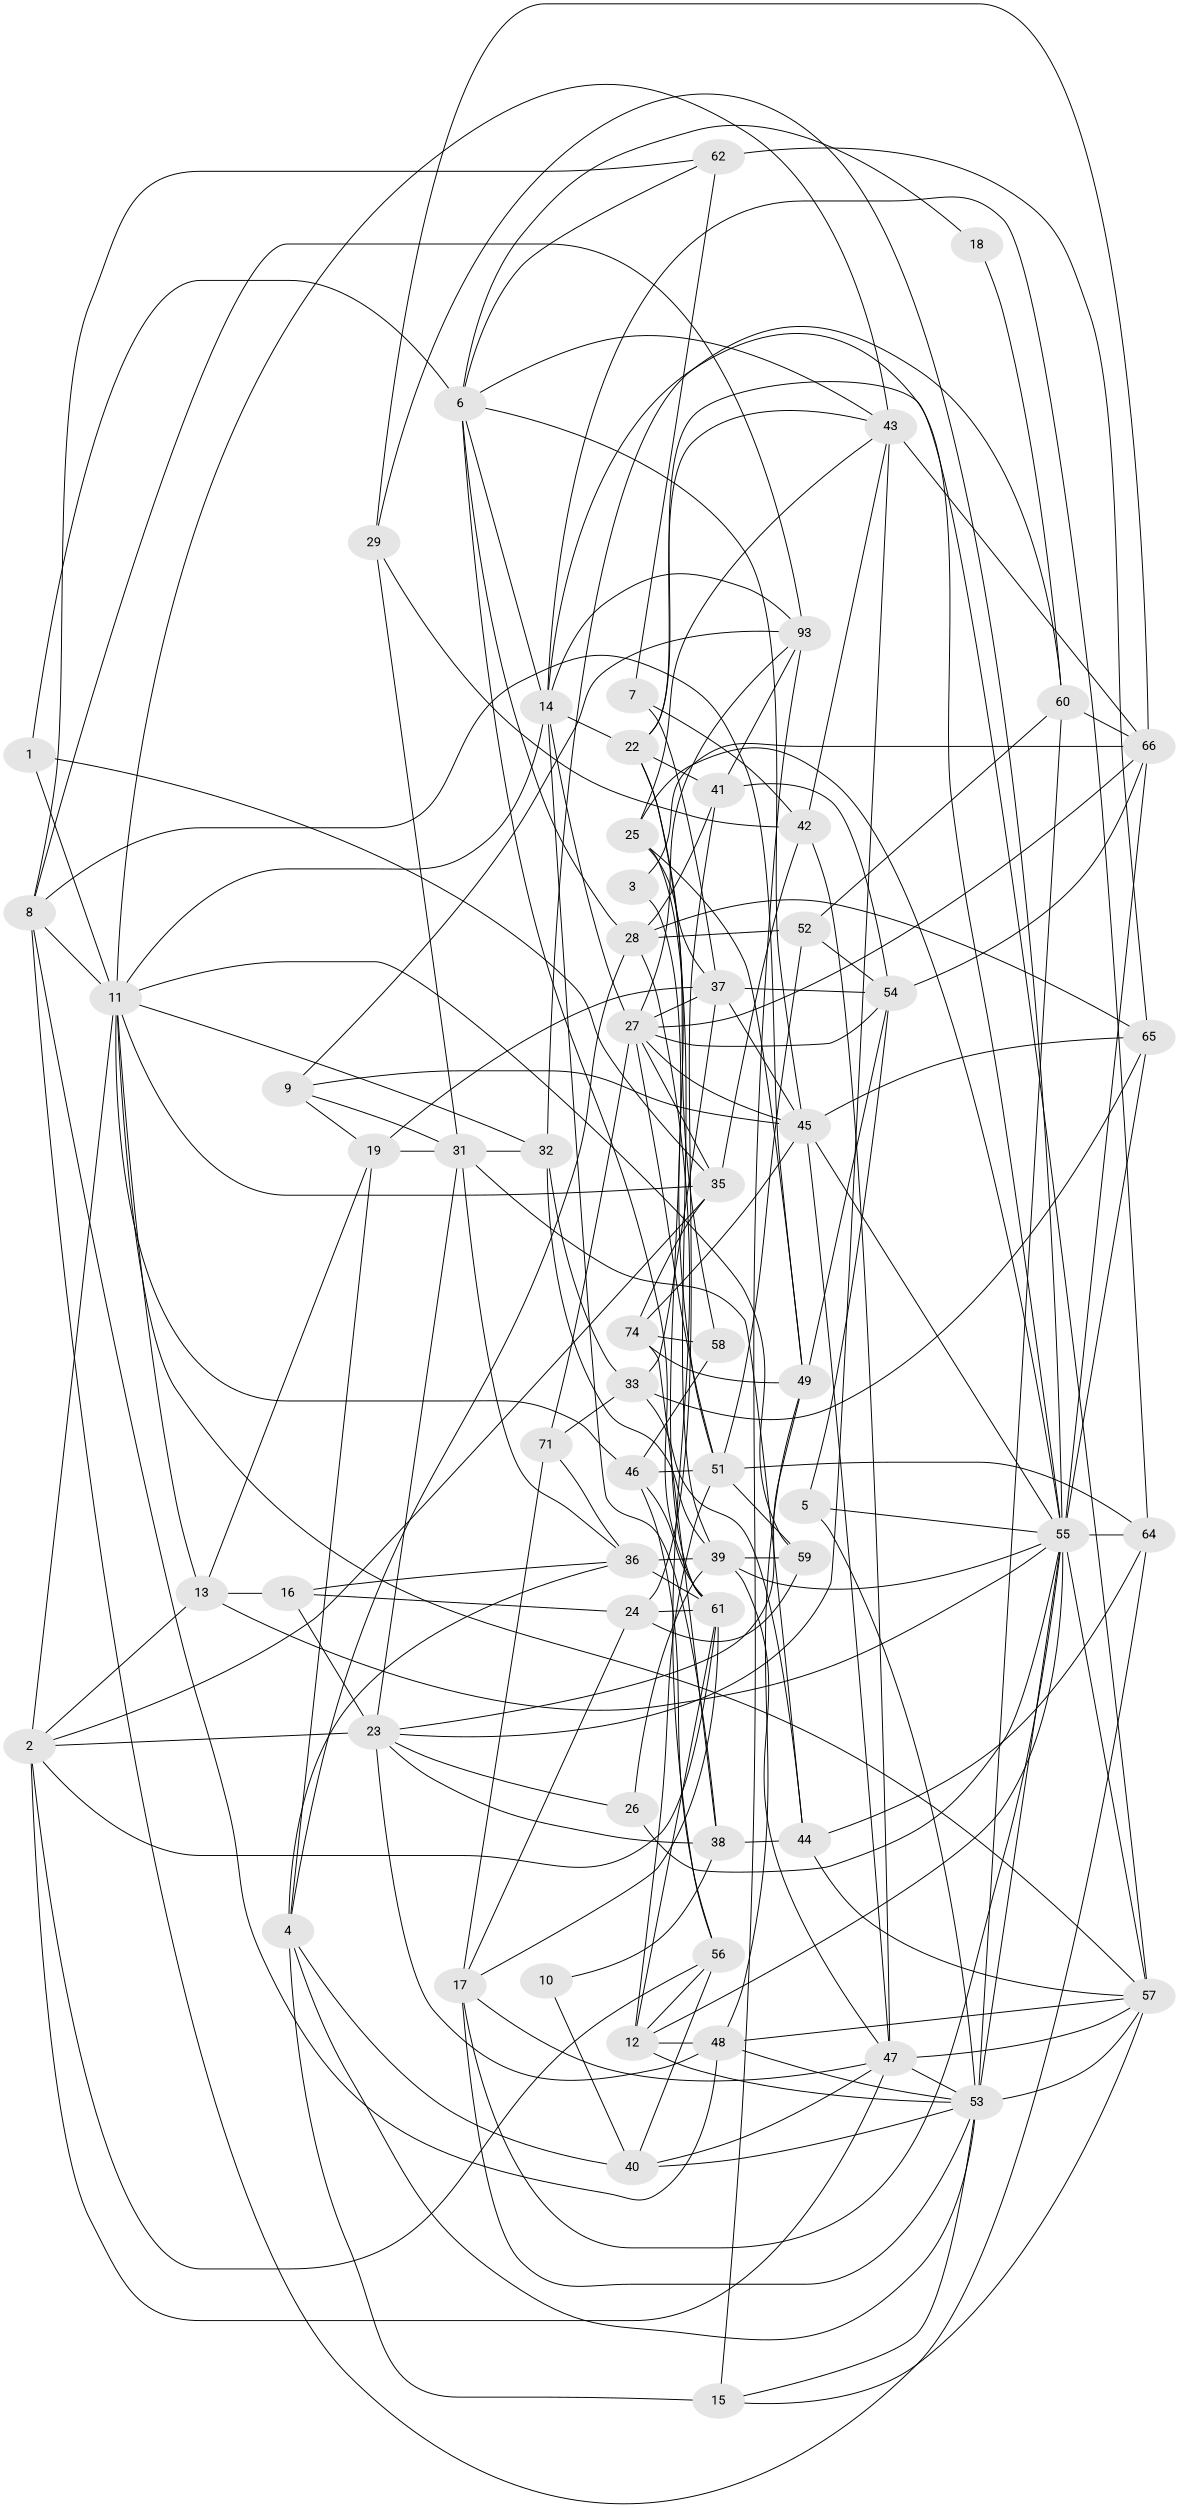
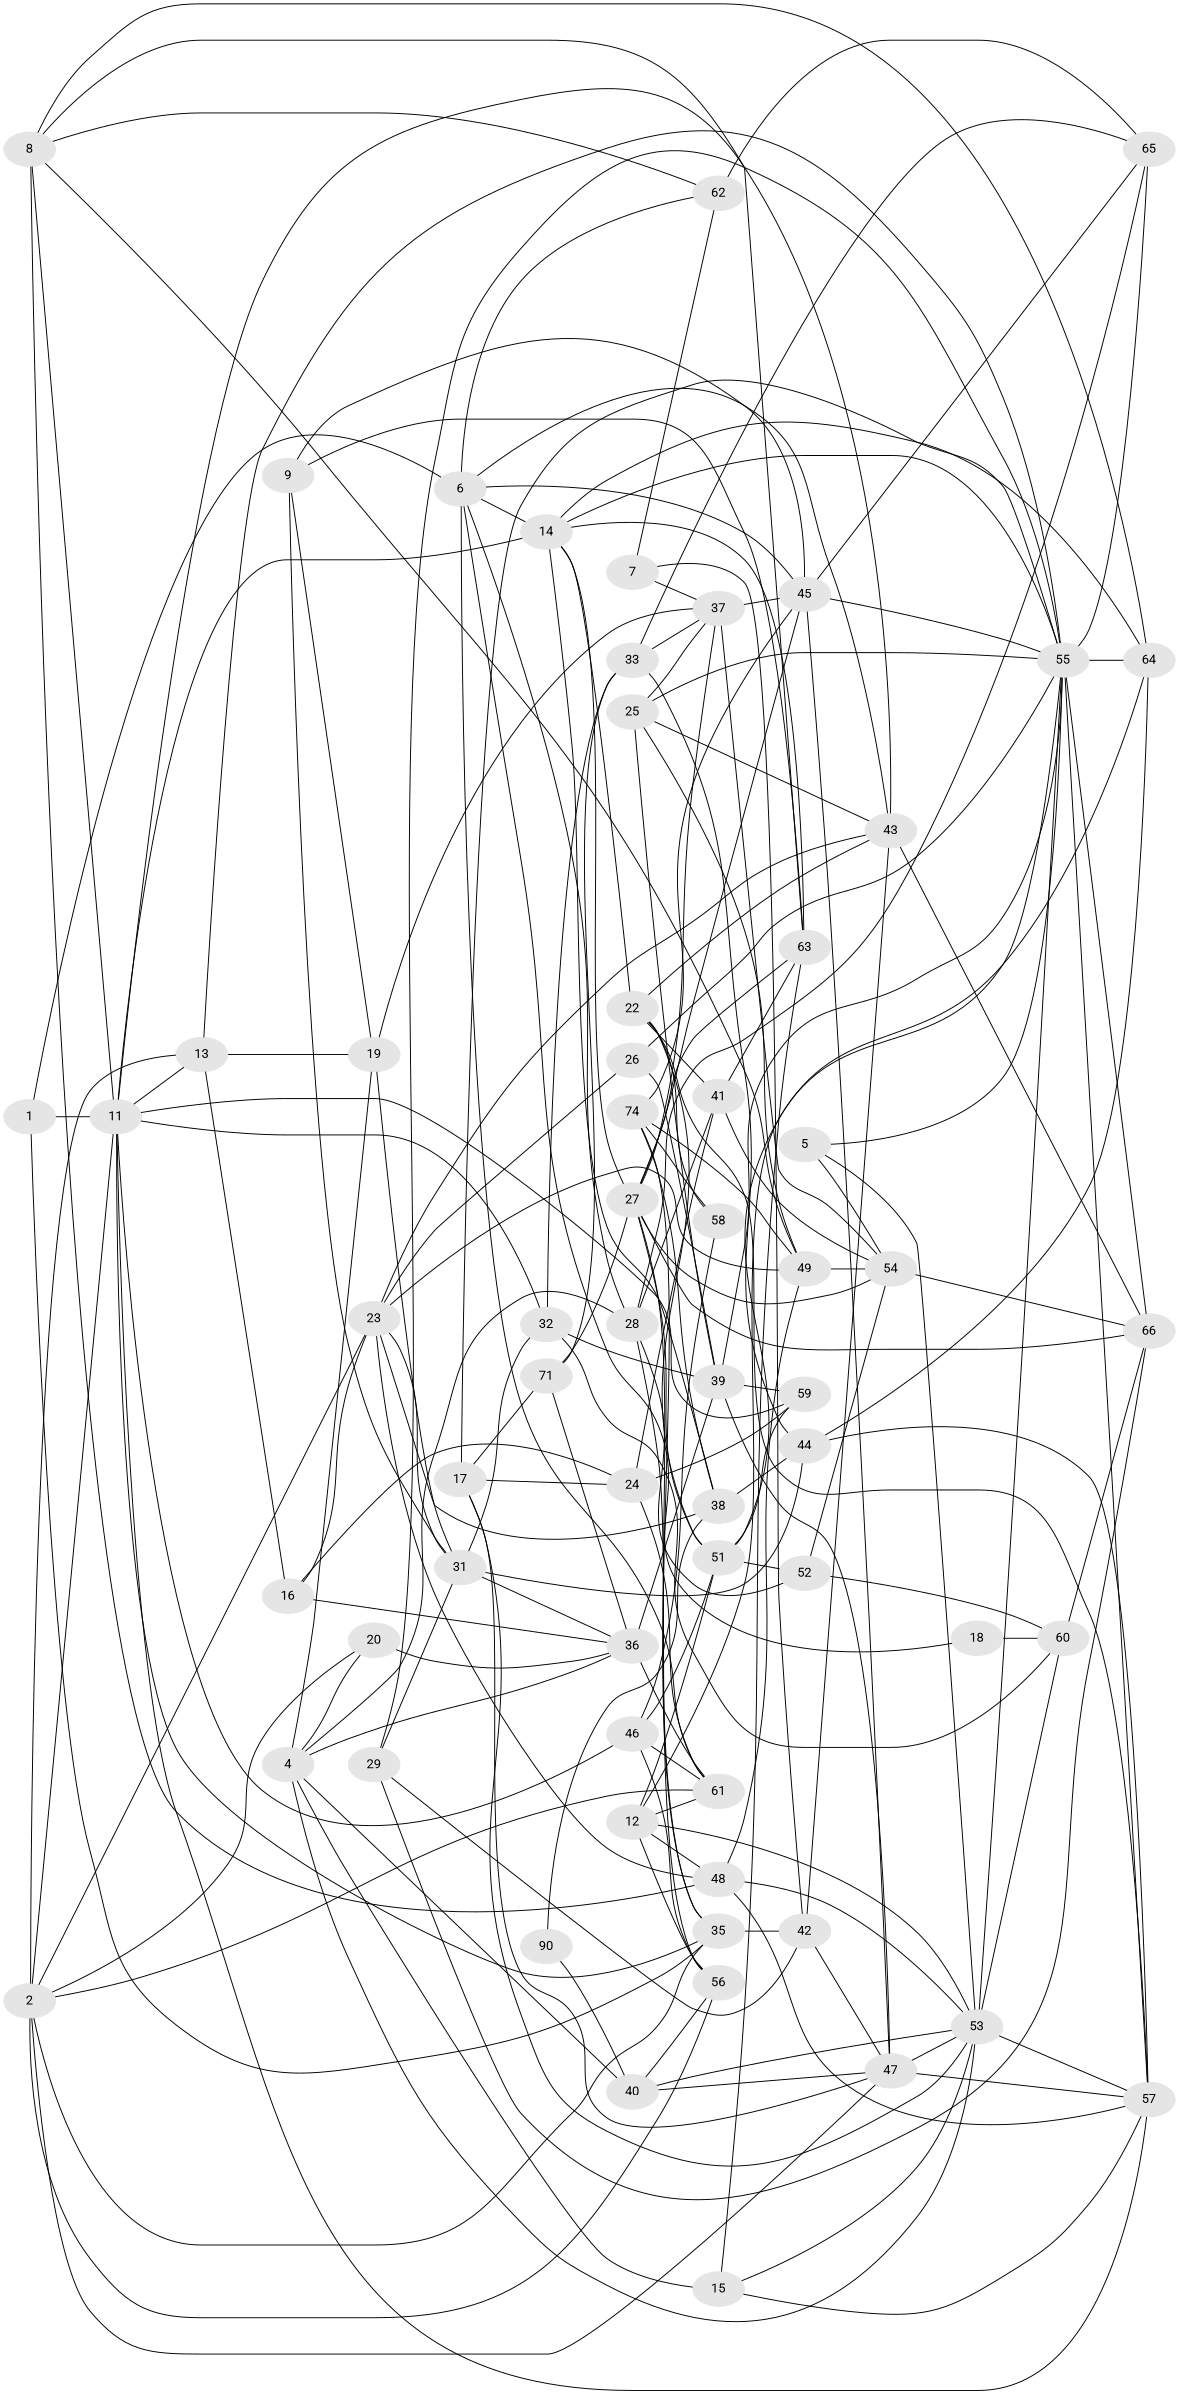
(805, 633) -> (805, 947)
(633, 887) -> none
none -> (374, 1640)
(639, 1882) -> none
(546, 1981) -> (546, 1946)
